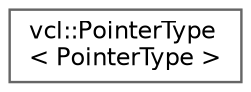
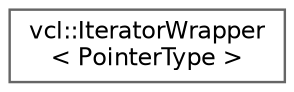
(126, 46) -> (147, 46)
